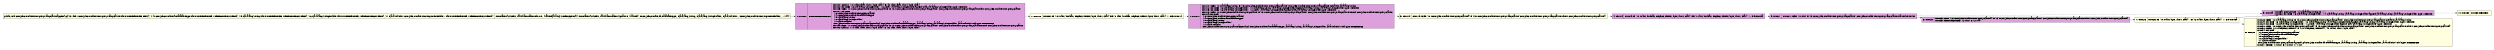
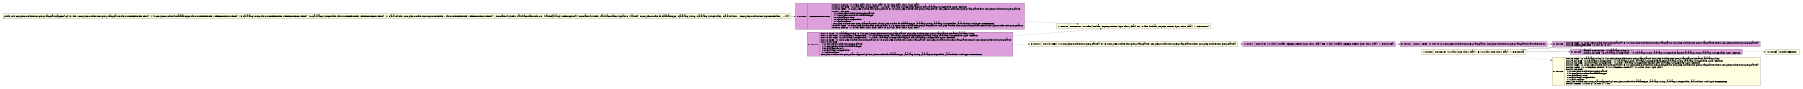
(820, 16) -> (819, 16)
(1185, 16) -> (1057, 33)
(1213, 20) -> (832, 48)
(2132, 20) -> (1542, 48)
